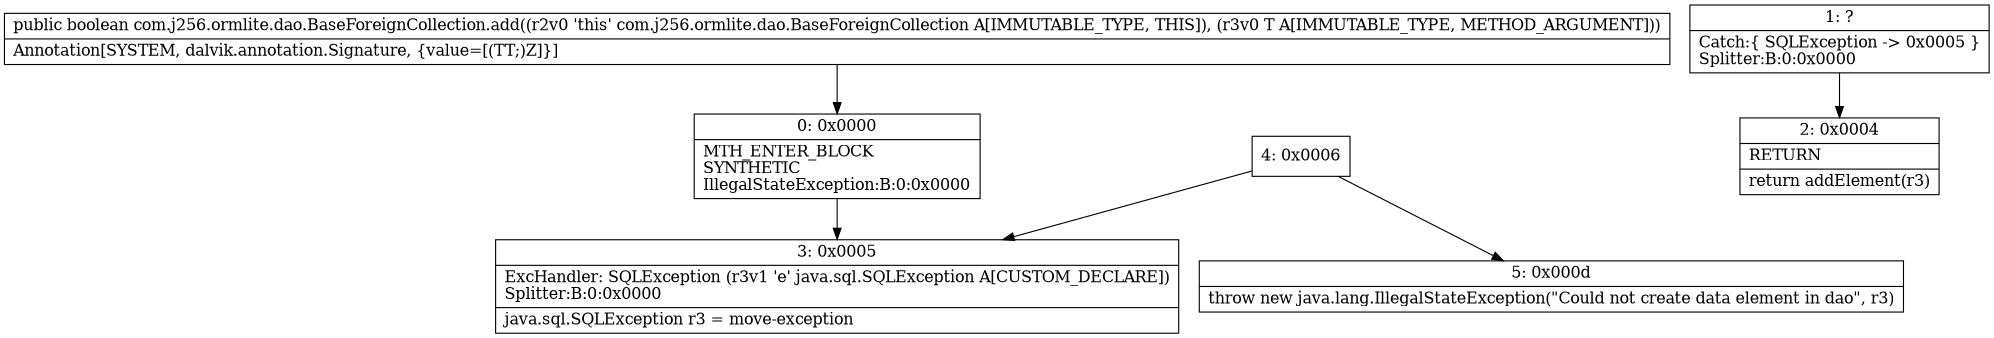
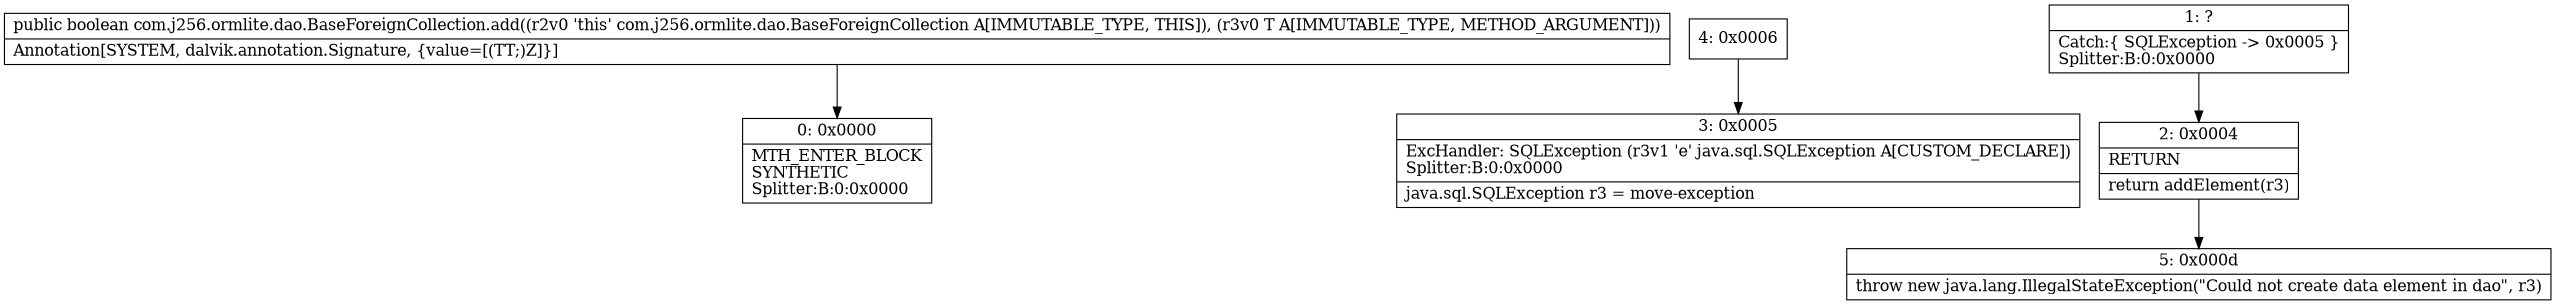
(837, 185) -> (830, 190)
(837, 213) -> none
(1416, 216) -> (2199, 218)
